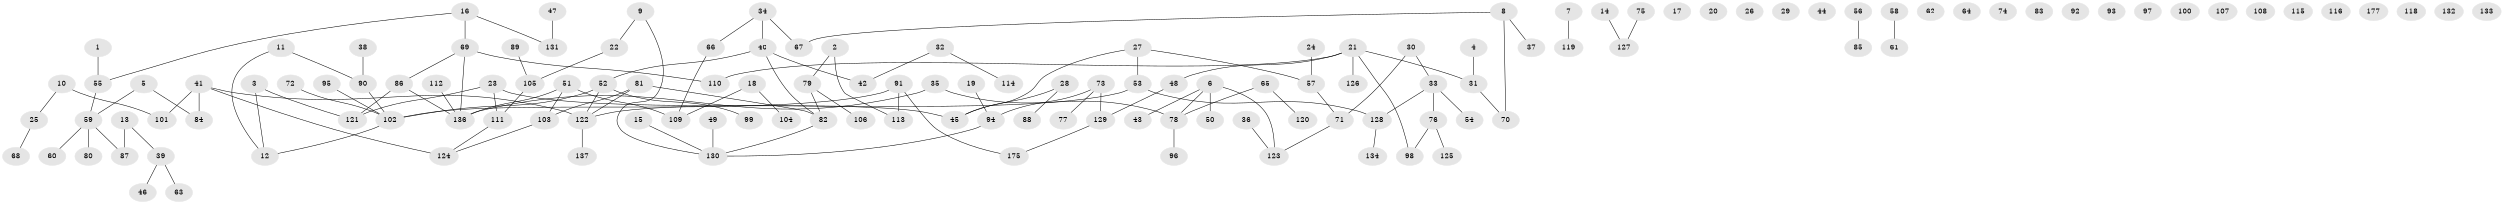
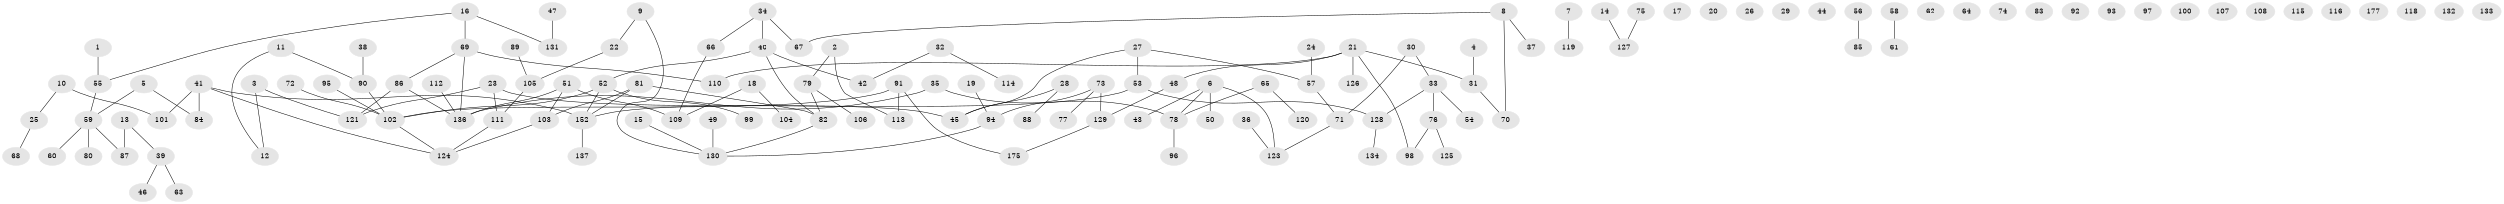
(582, 120) -> (582, 120)
(329, 142) -> (417, 138)
